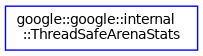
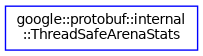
(102, 28) -> (102, 28)
